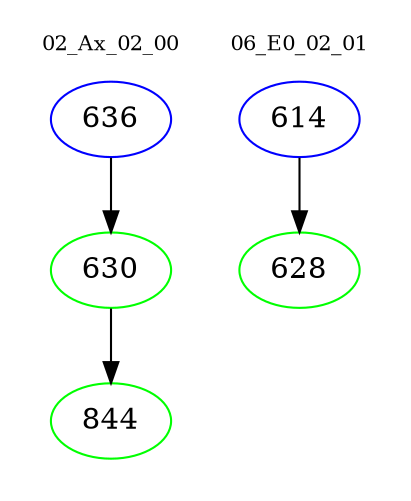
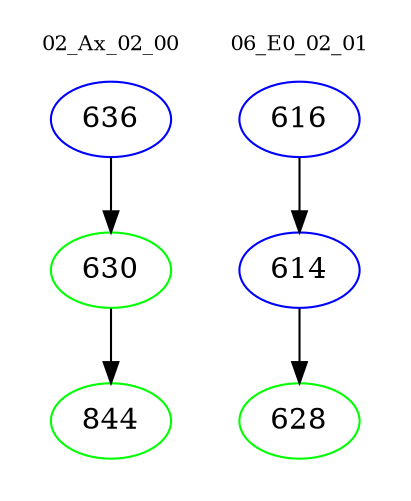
none -> (300, 119)
